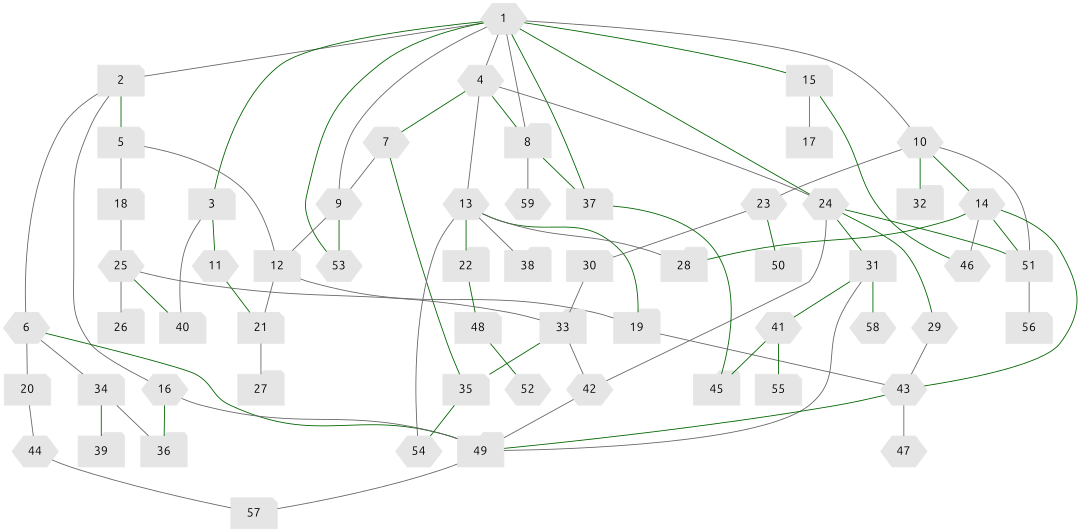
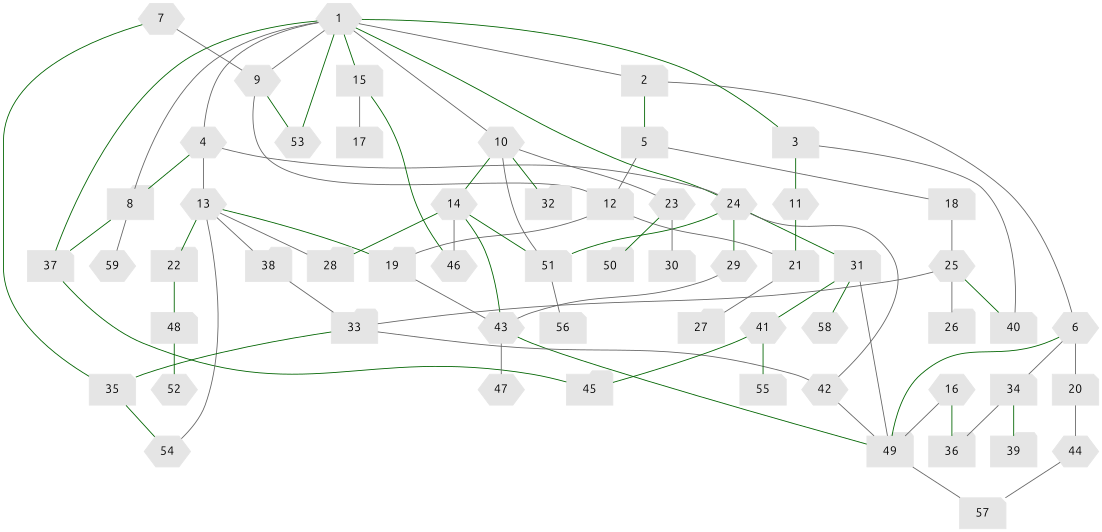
(433, 112) -> none
(74, 252) -> none
(576, 297) -> (312, 297)
